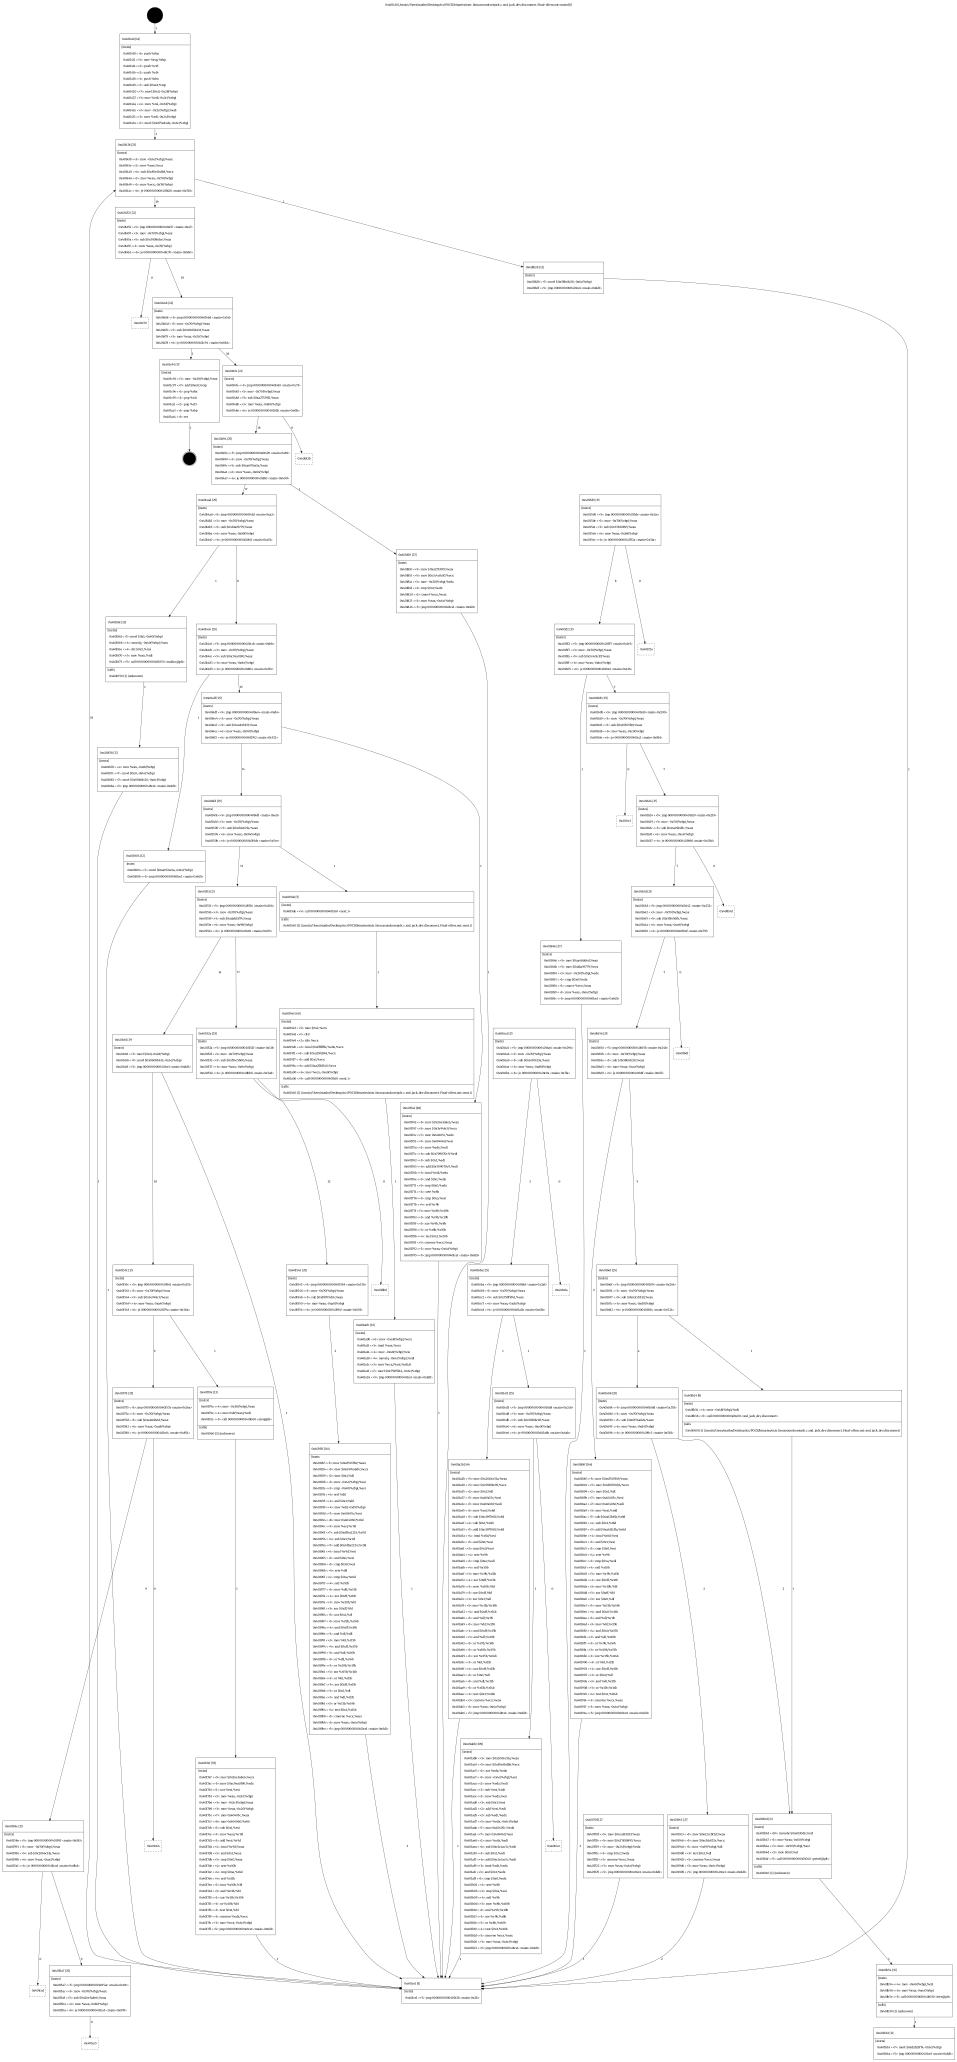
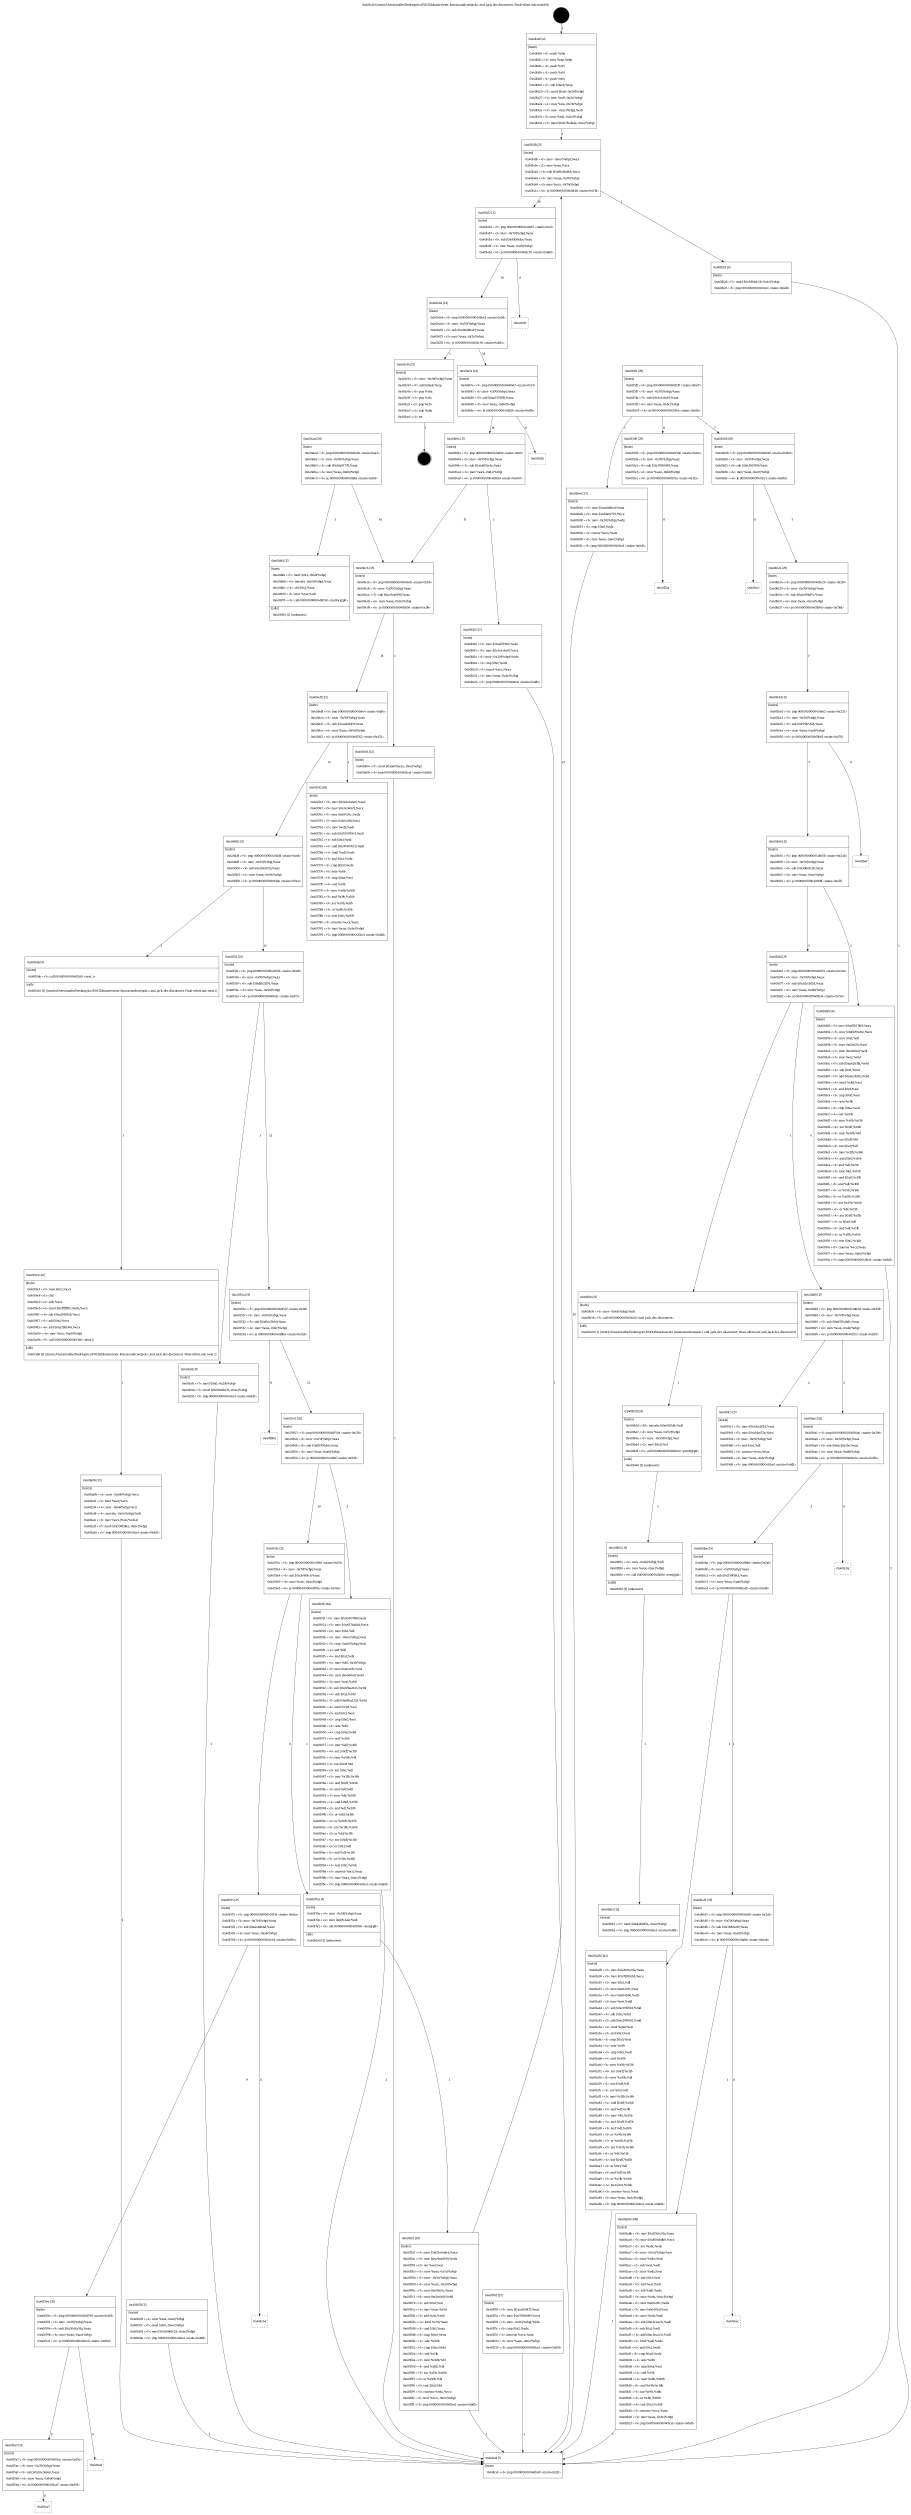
(244, 488) -> (440, 523)
(238, 581) -> (380, 520)
(607, 584) -> (663, 424)
(142, 714) -> none
(726, 912) -> none
(220, 973) -> (260, 1136)
(153, 1168) -> (313, 1503)
(90, 1224) -> (561, 1222)
(585, 1351) -> (574, 1315)
(704, 1589) -> (809, 1383)
(764, 1608) -> (843, 1376)
(438, 1619) -> none
(619, 1972) -> none
